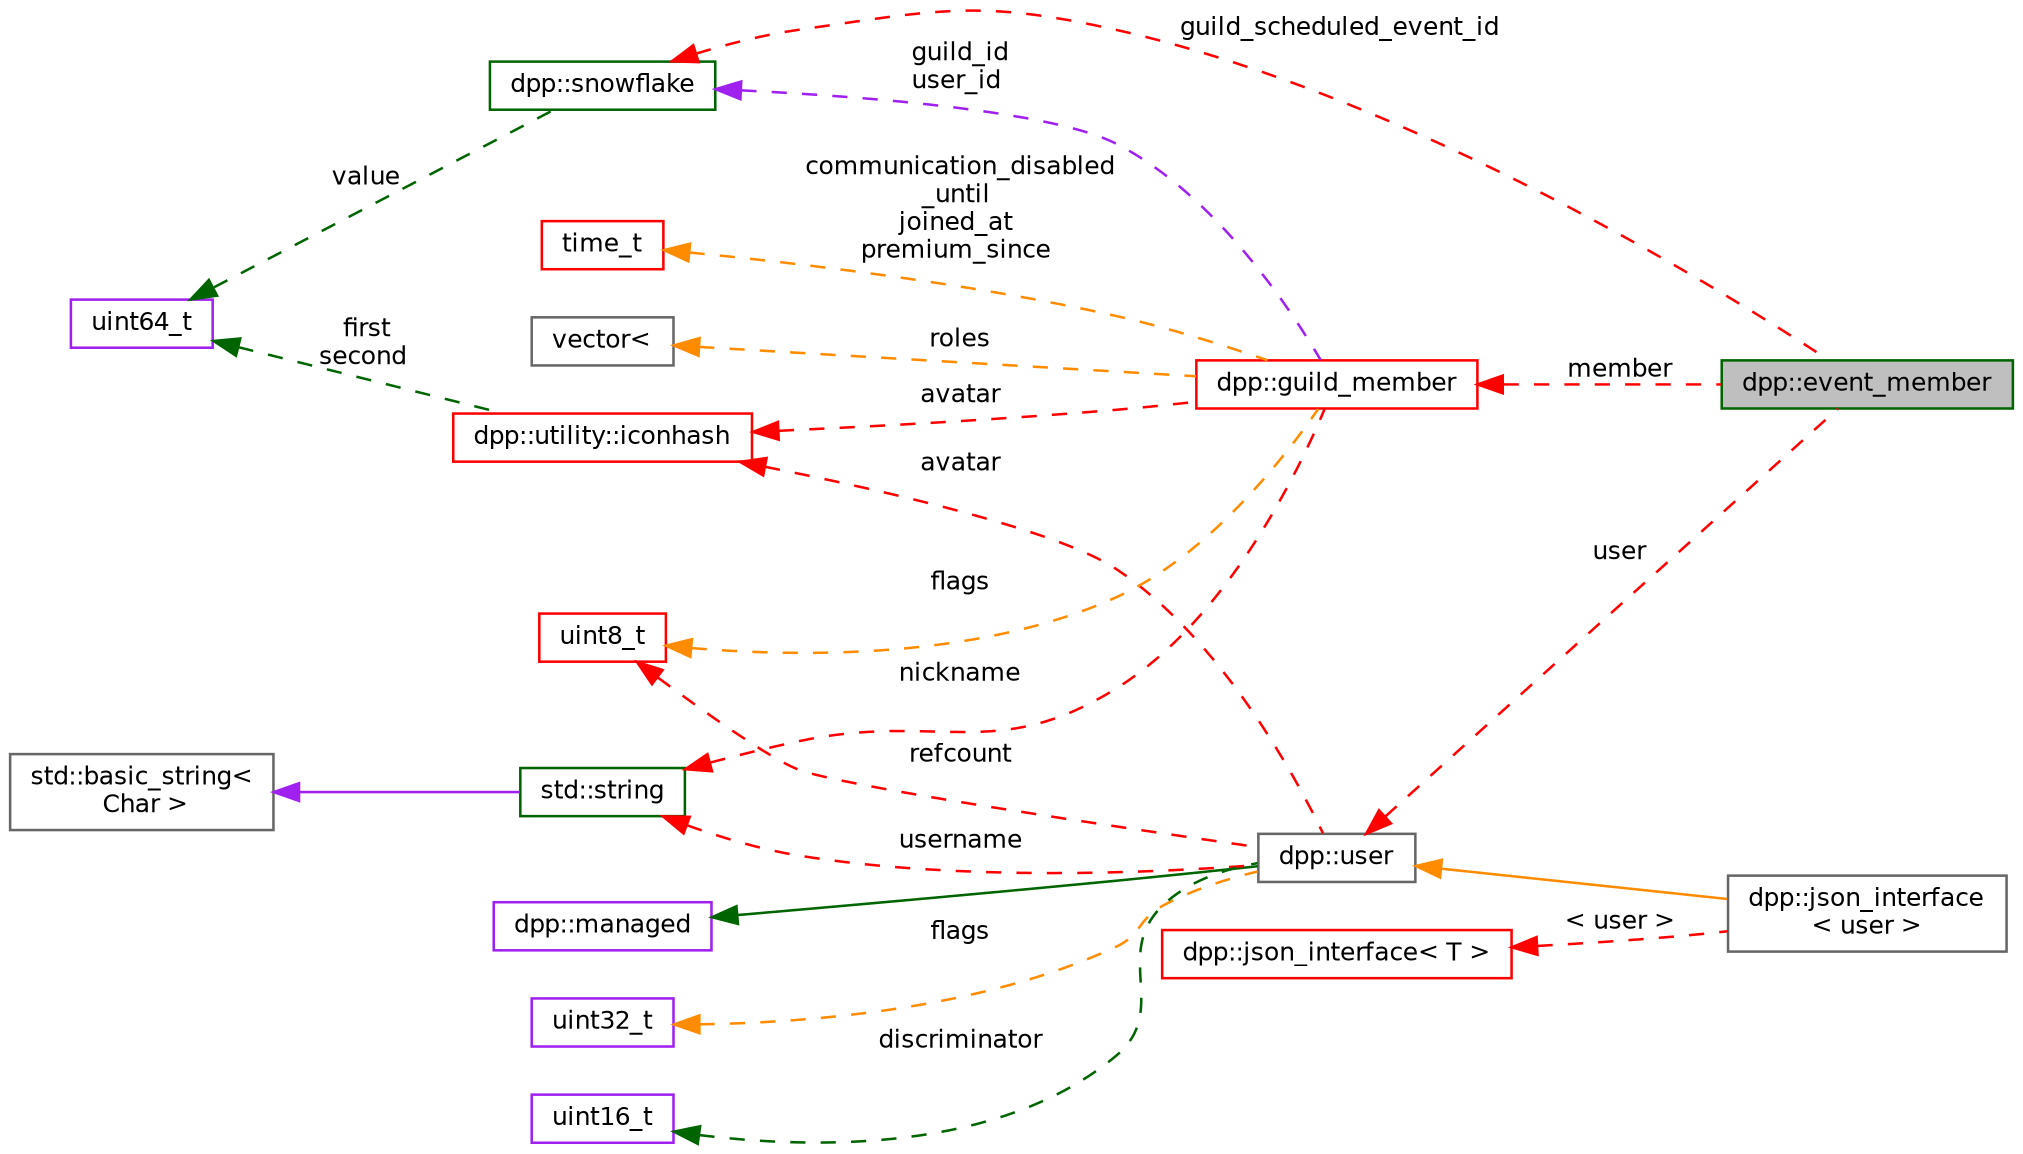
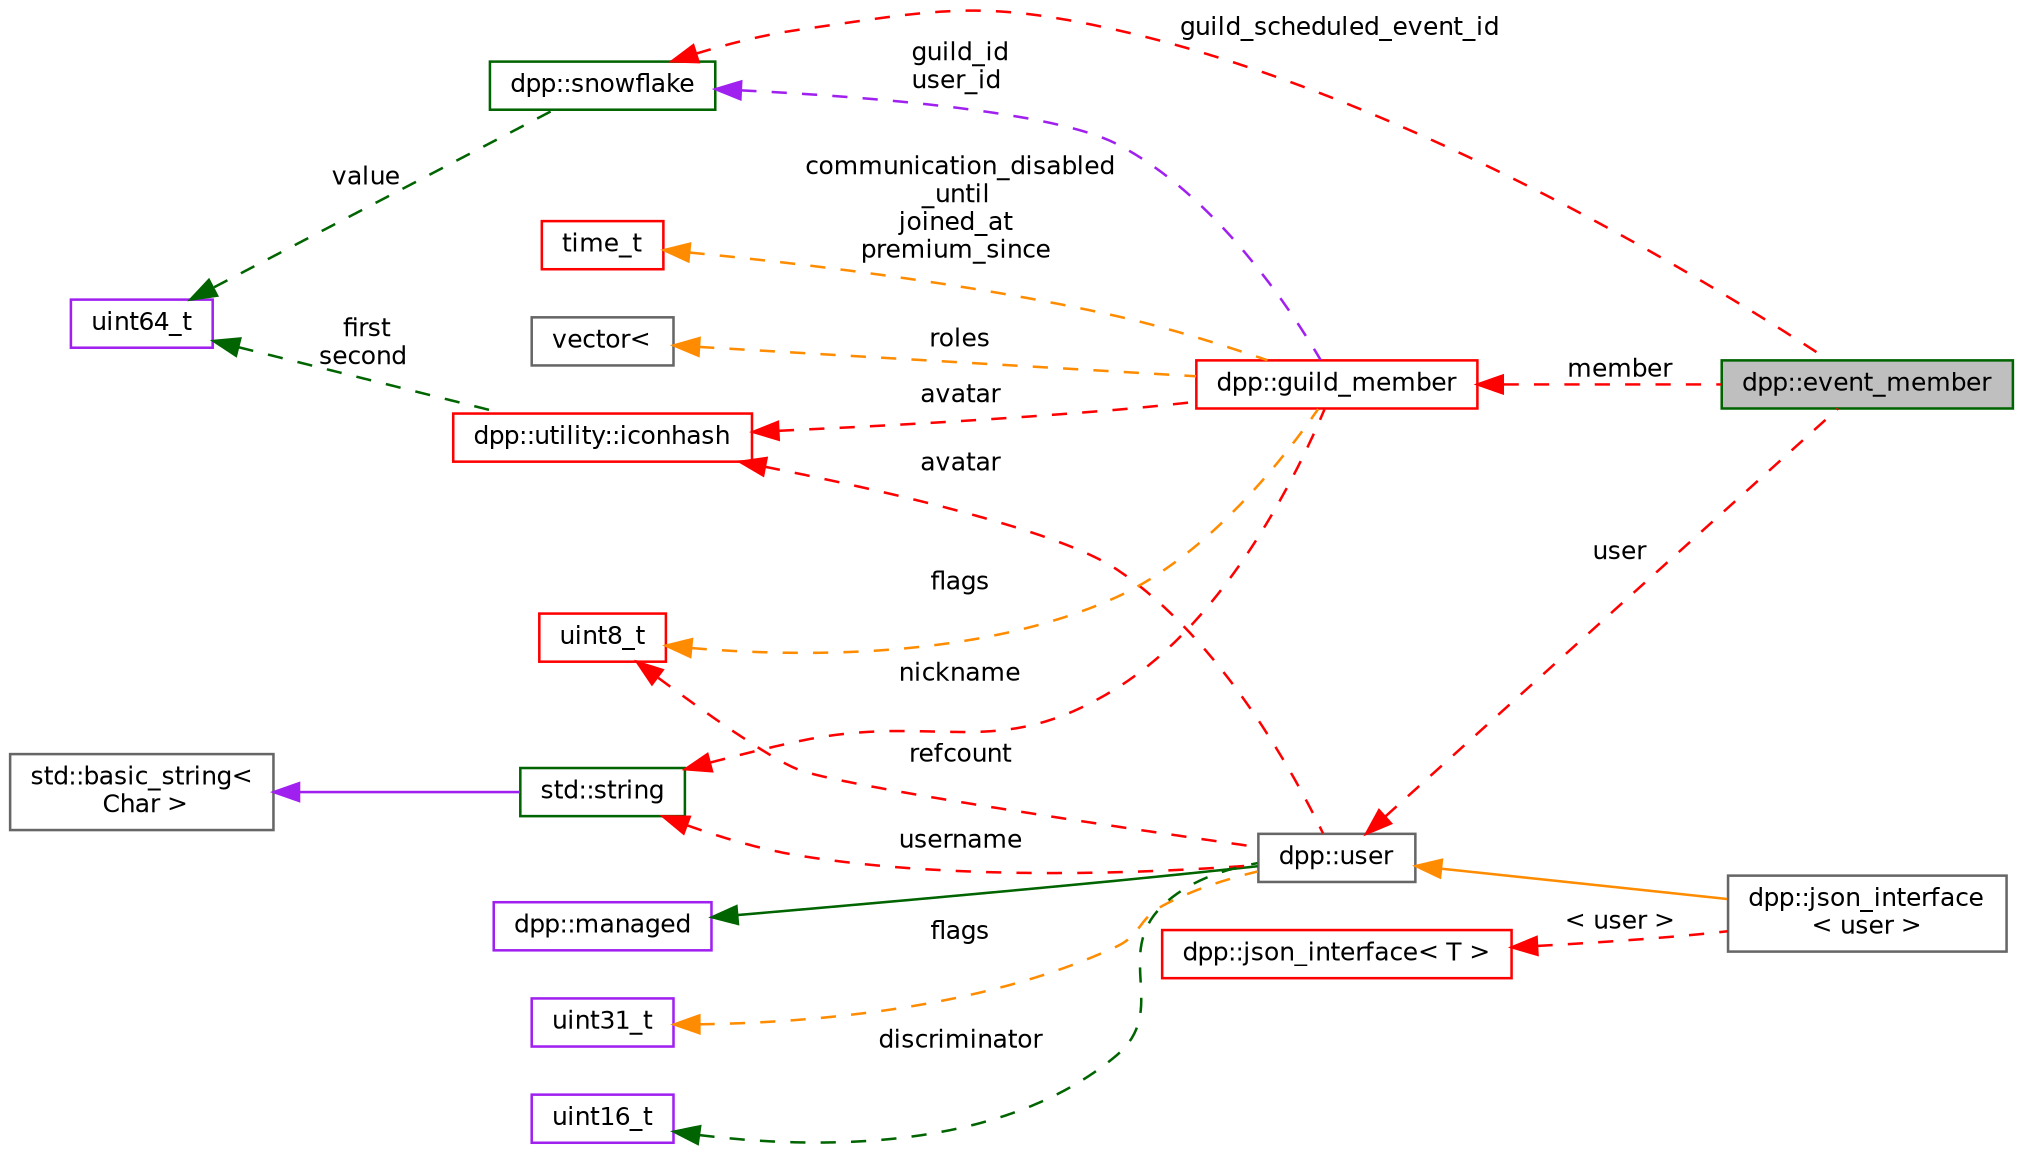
(603, 1022) -> (603, 1022)
